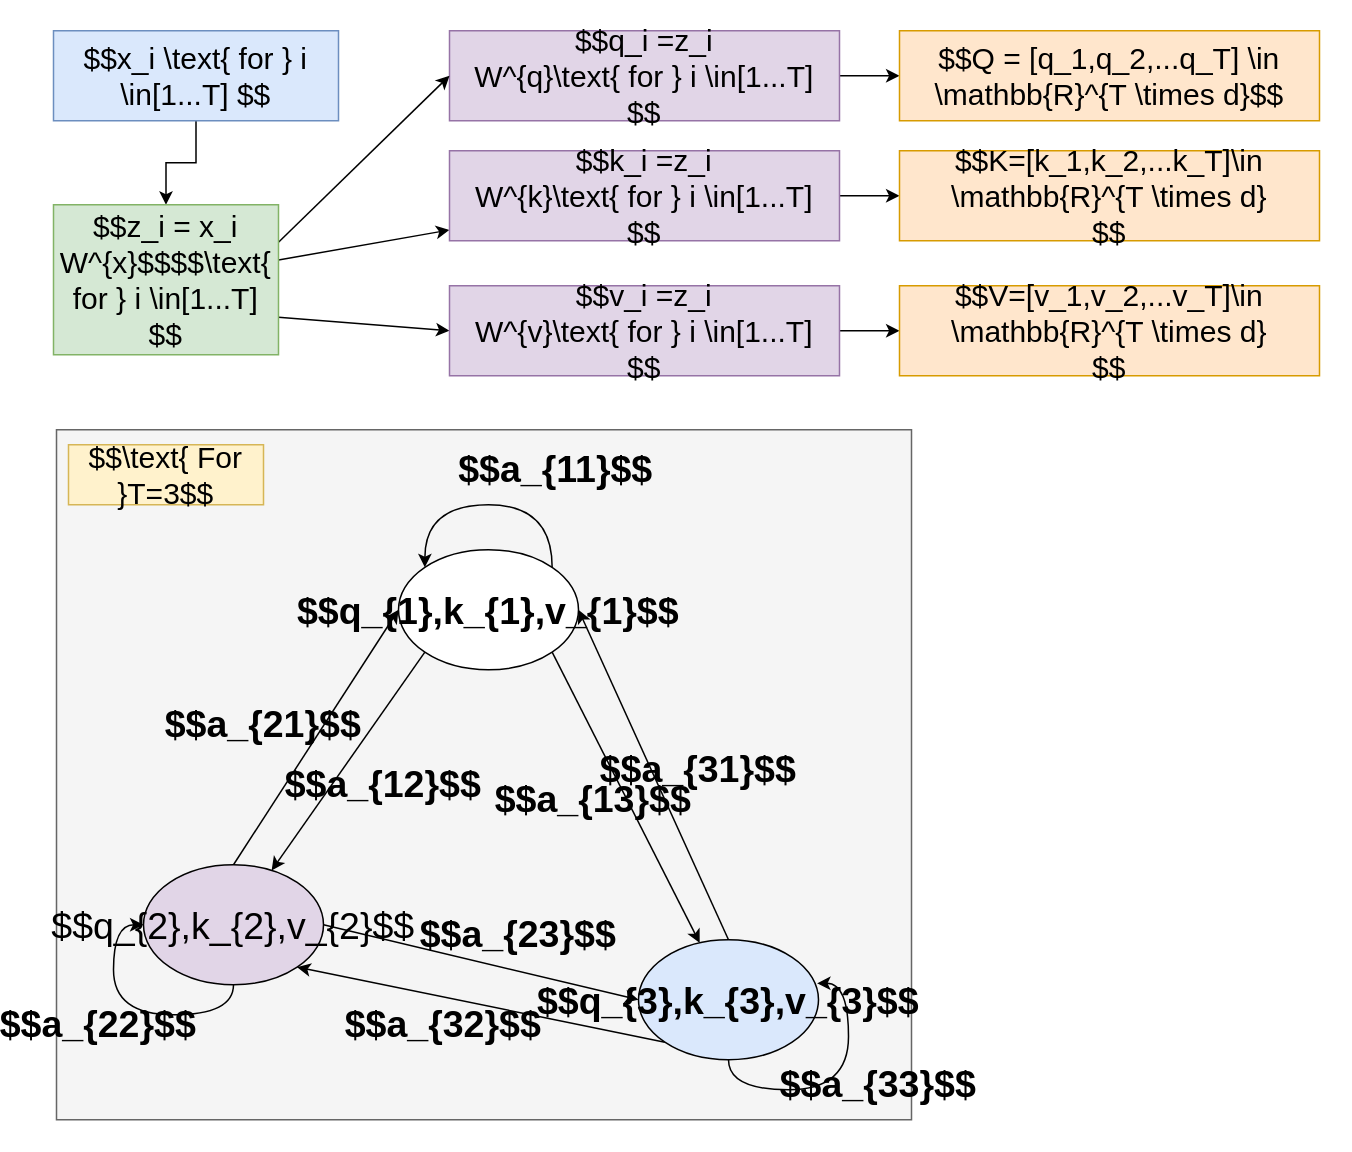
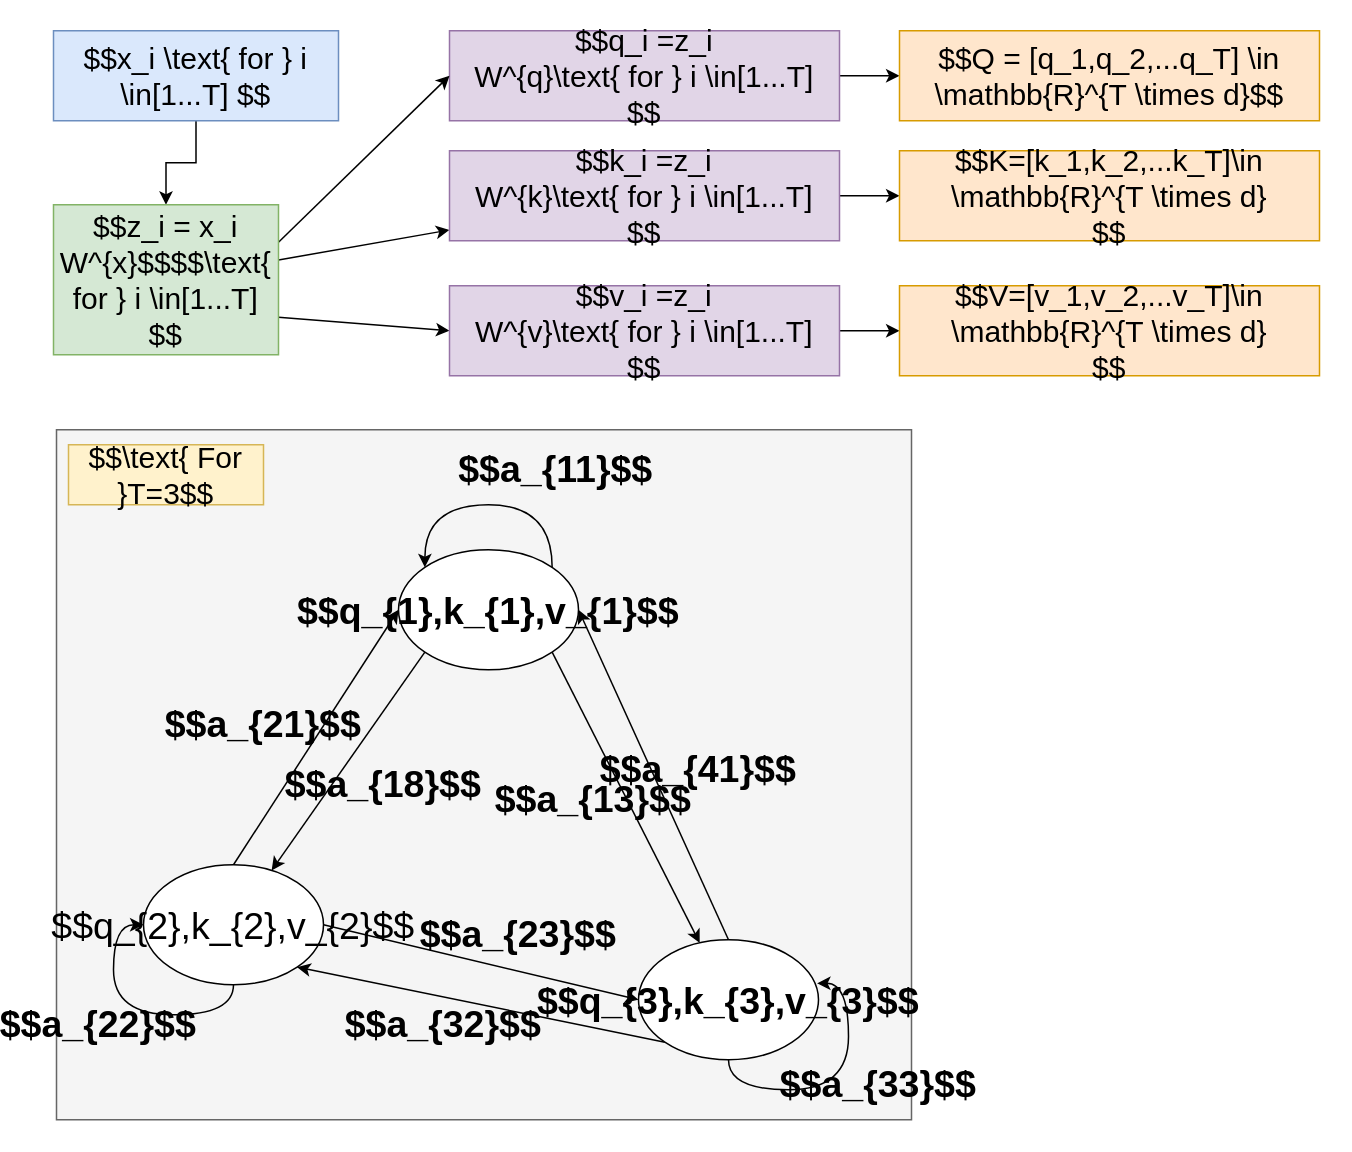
(698, 767) -> (698, 767)
(383, 782) -> (383, 782)
(233, 925) -> (233, 925)
(728, 1000) -> (728, 1000)
